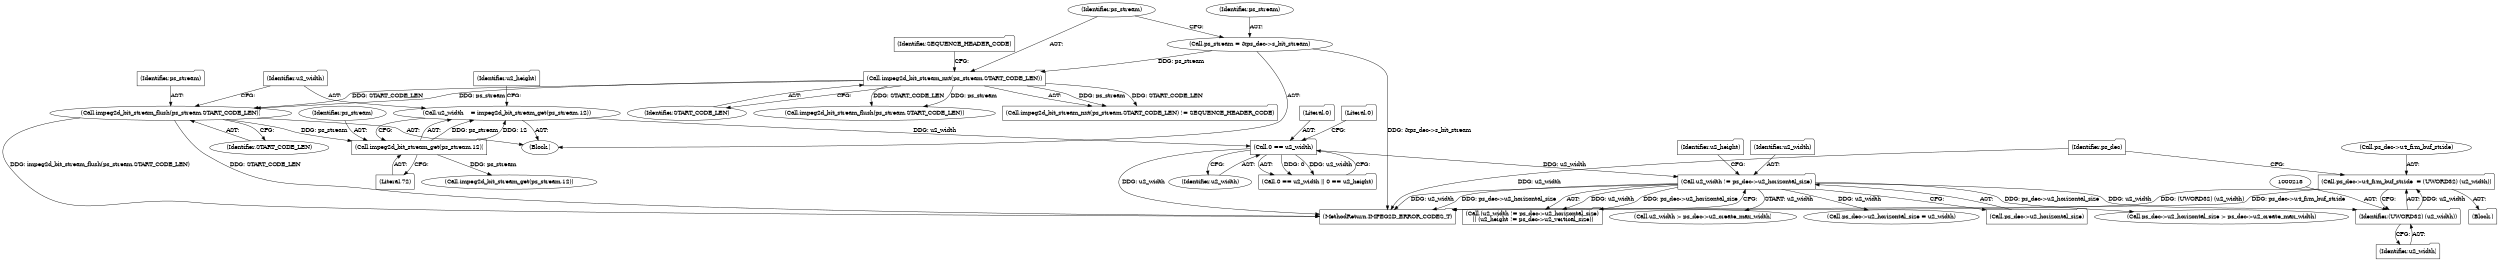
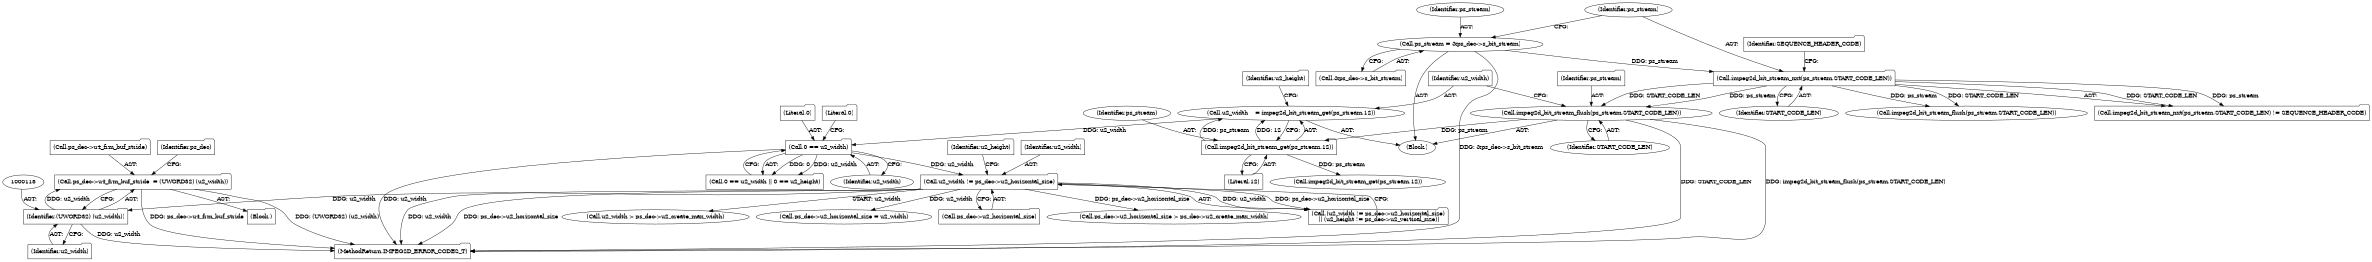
none -> (1361, 79)
(2406, 148) -> (100, 148)
(1727, 160) -> (203, 247)
(395, 182) -> (1244, 182)
(2290, 182) -> (23, 182)
